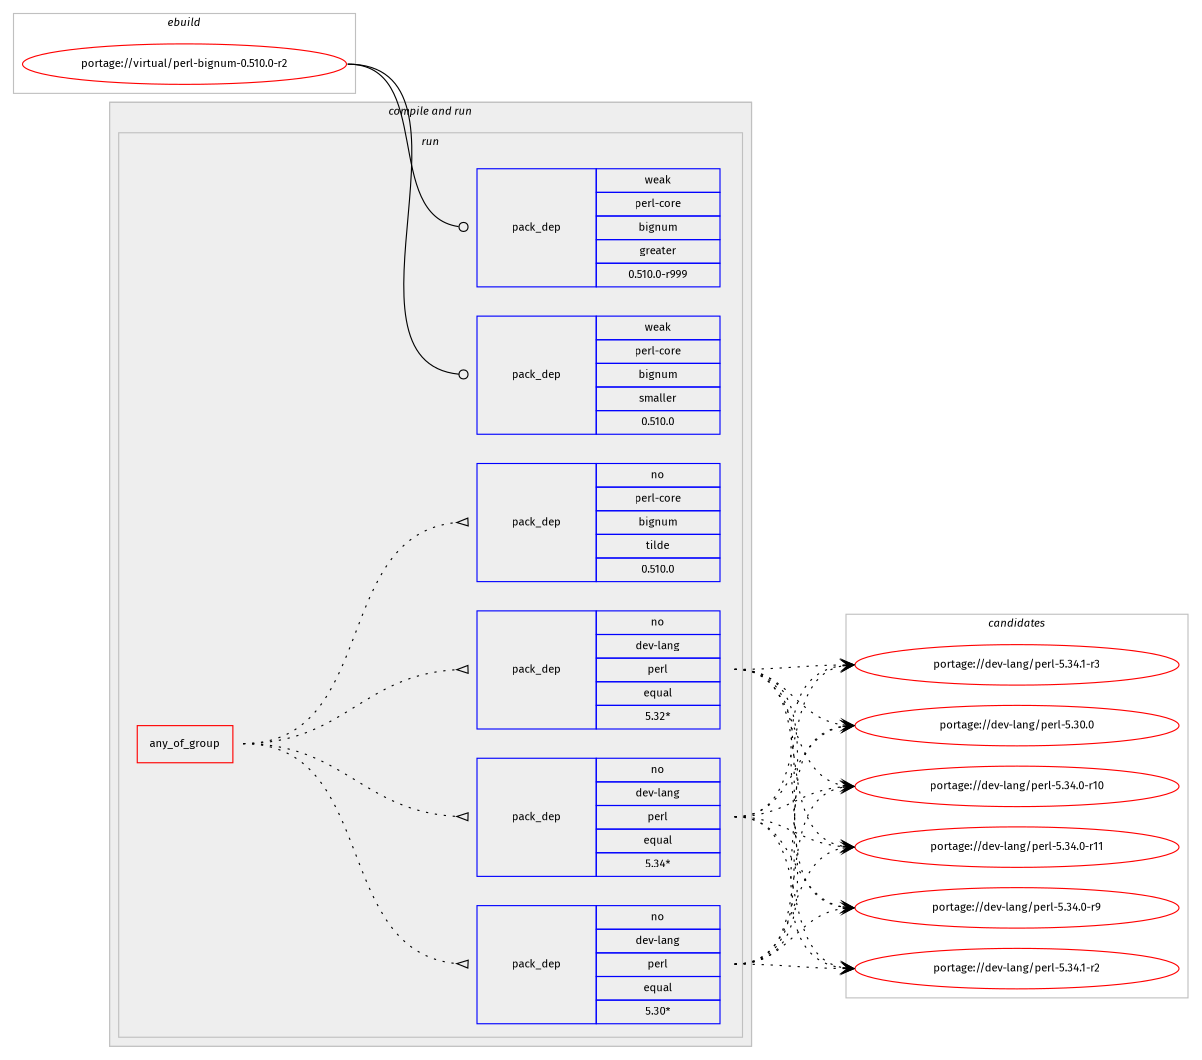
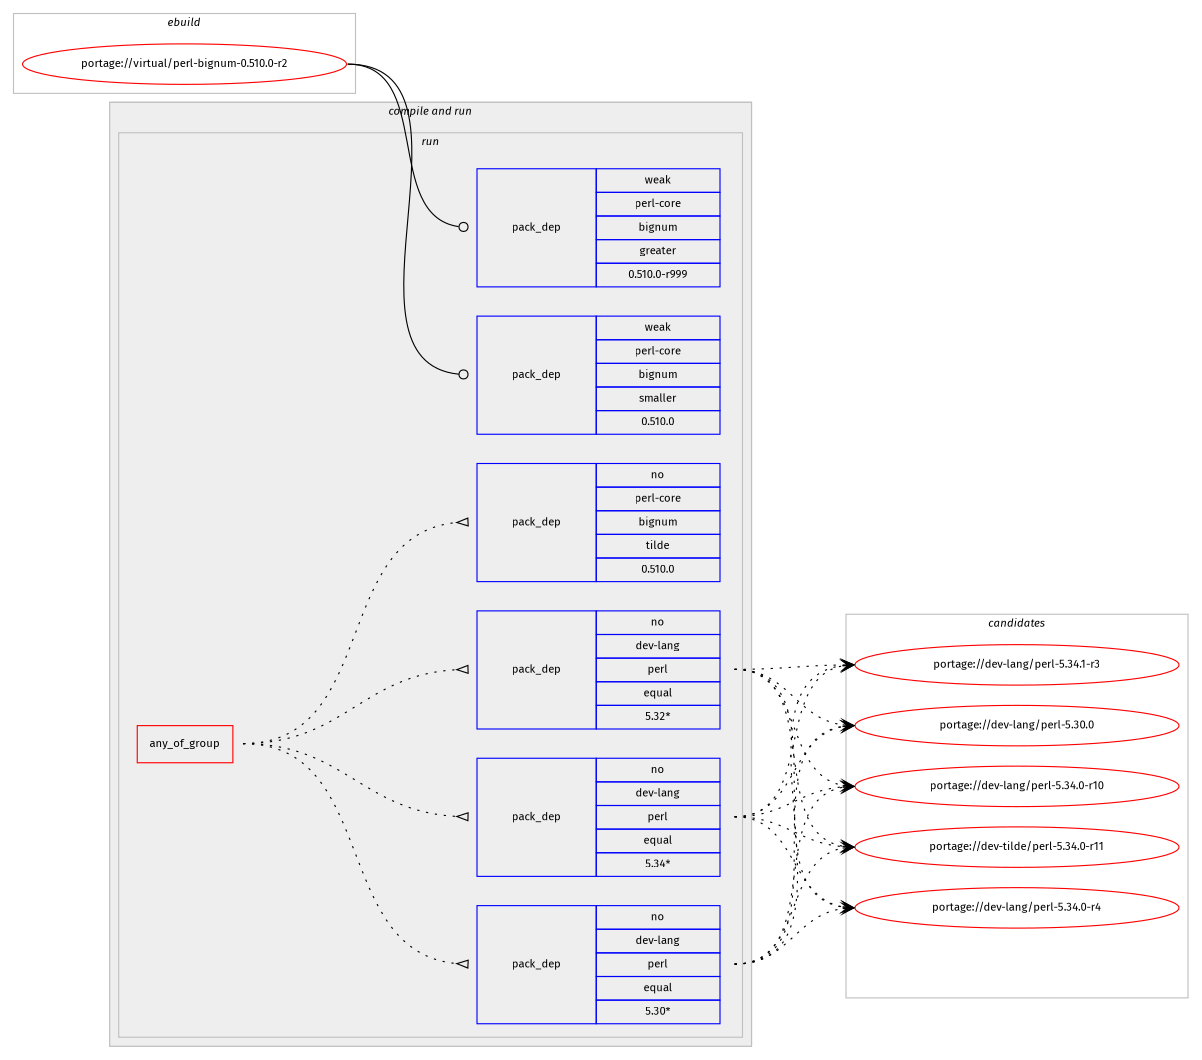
(1017, 847) -> (1017, 847)
(1017, 908) -> (1017, 908)
(1017, 969) -> none
